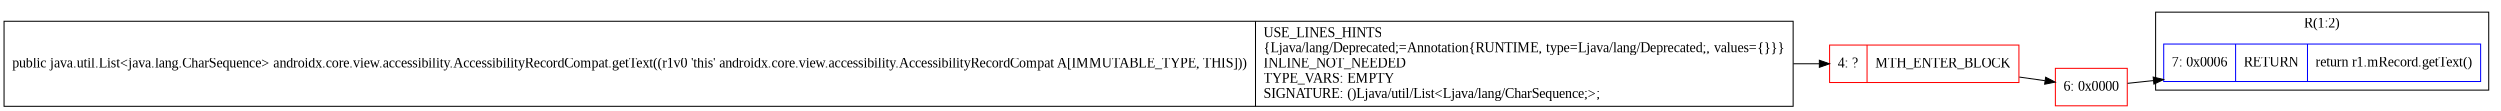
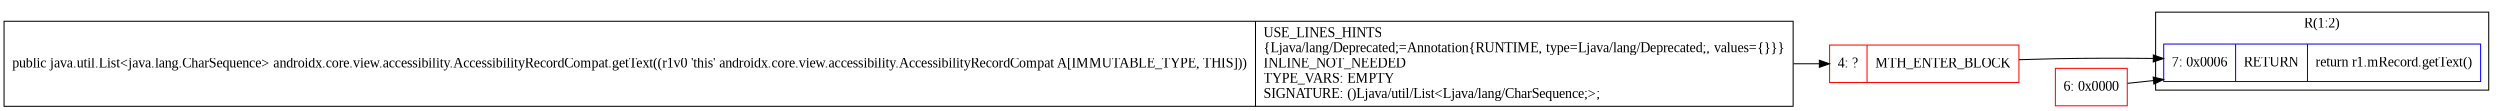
(2032, 79) -> (2086, 58)
